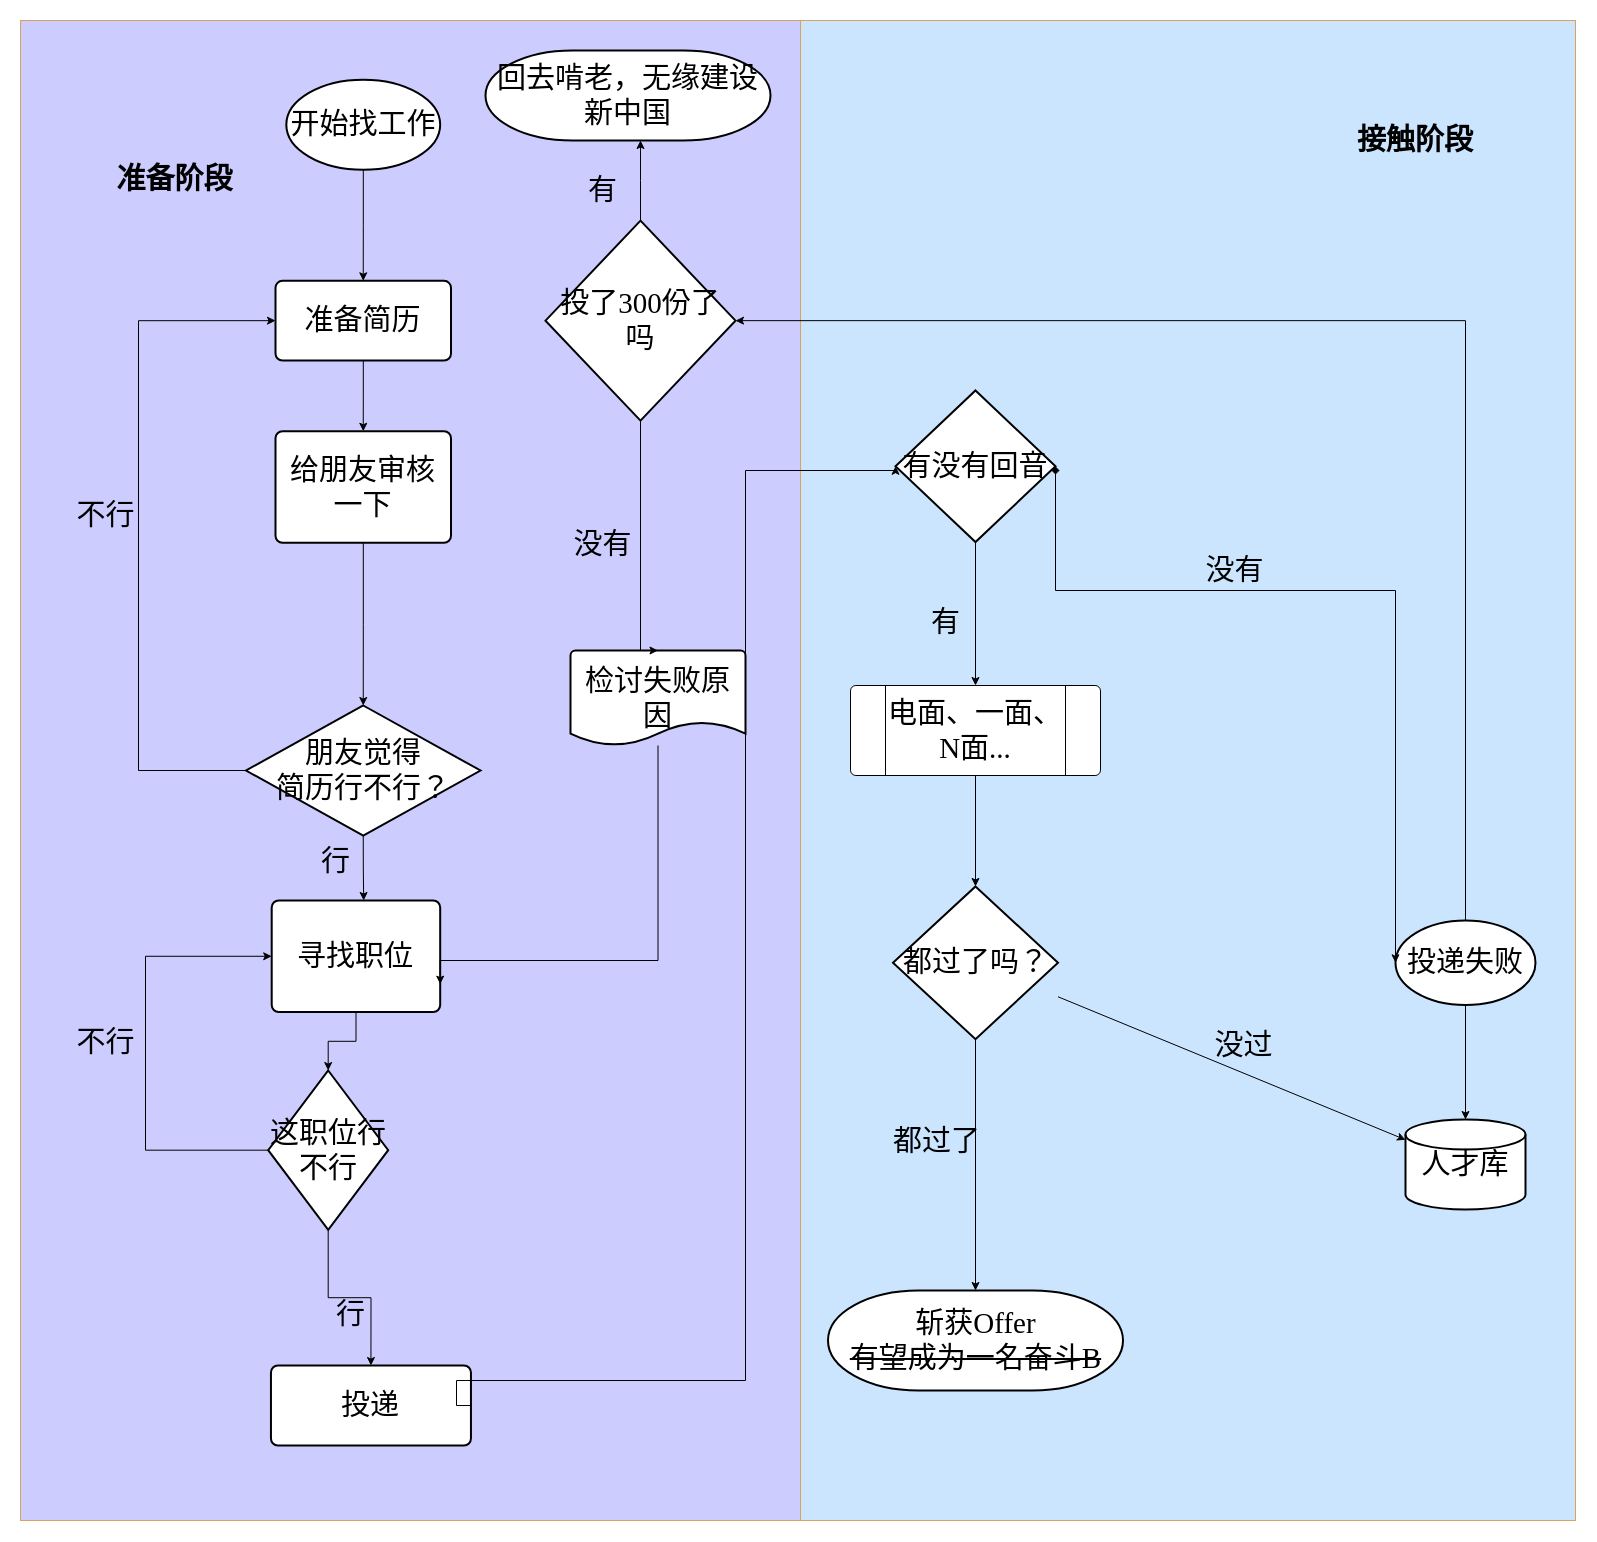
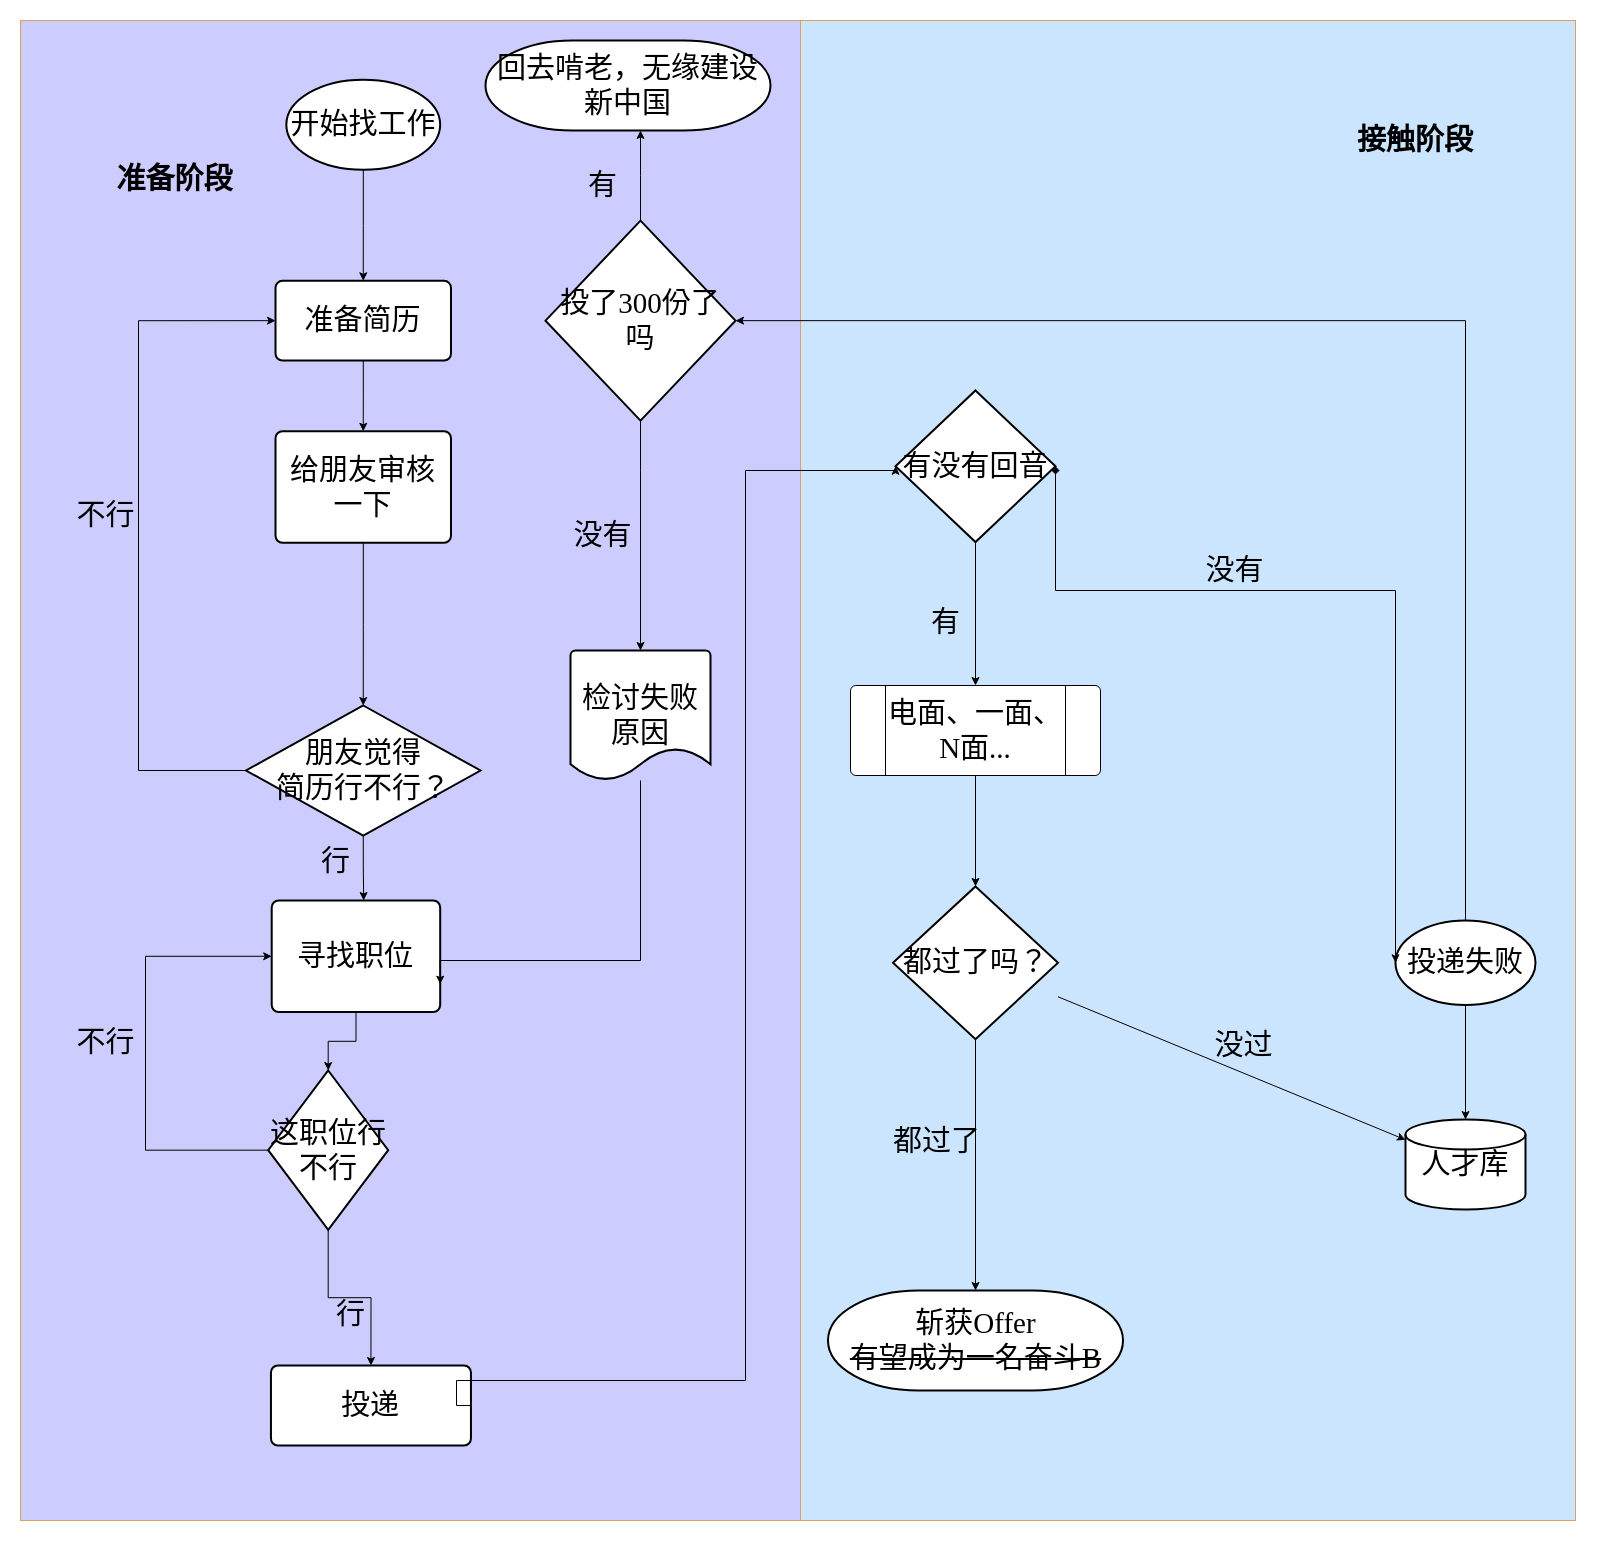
(628, 96) -> (628, 86)
(658, 698) -> (641, 716)
